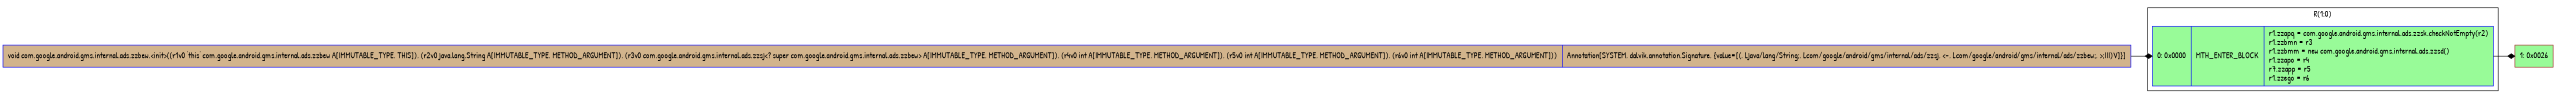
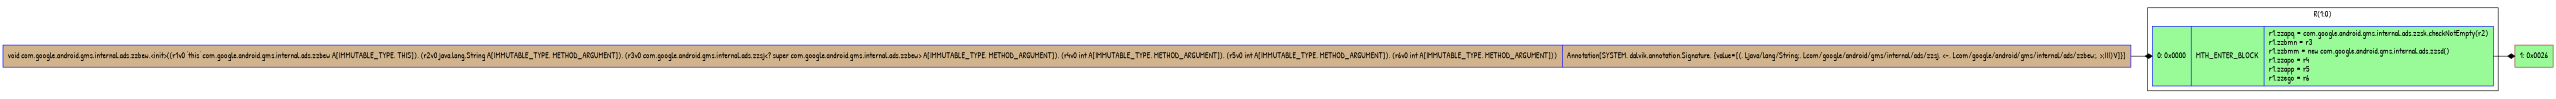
(2290, 69) -> (2289, 69)
